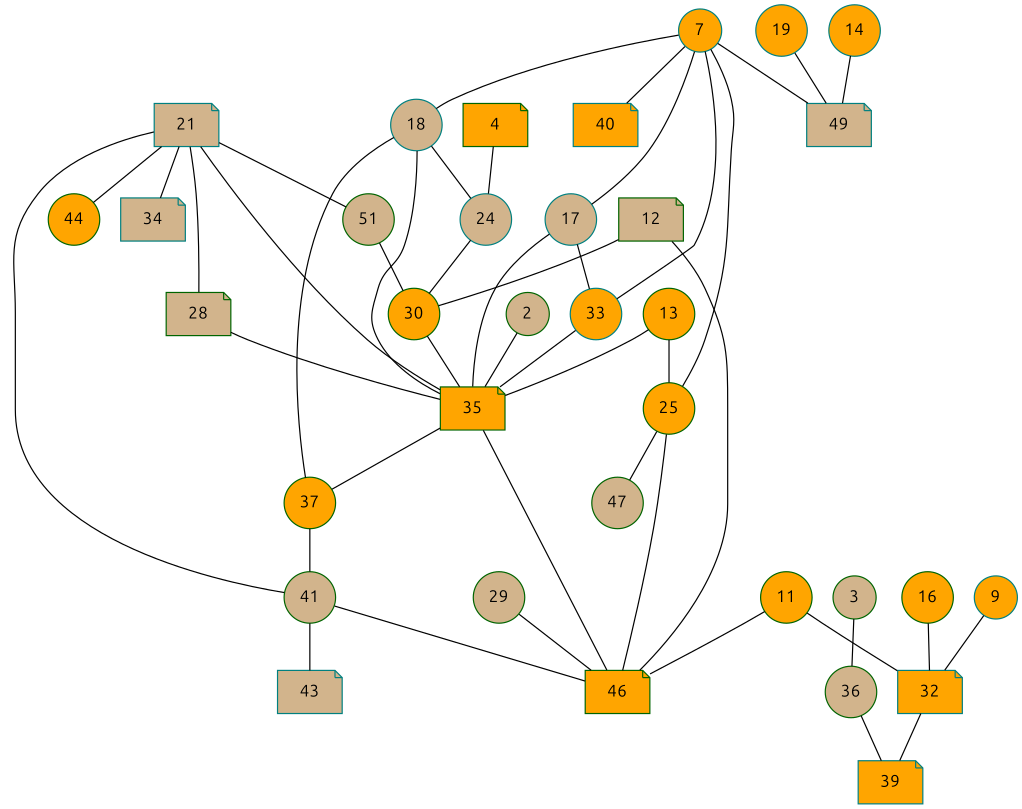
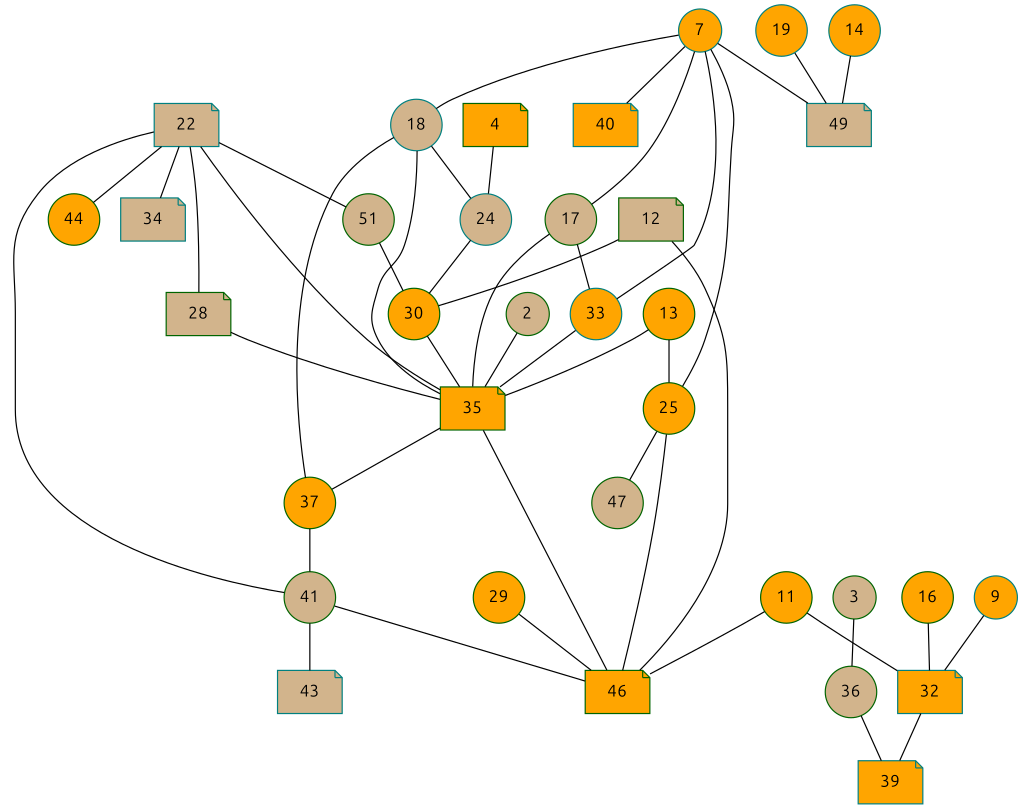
(187, 125) -> (187, 125)
(571, 220) -> (571, 220)
(499, 597) -> (499, 597)
